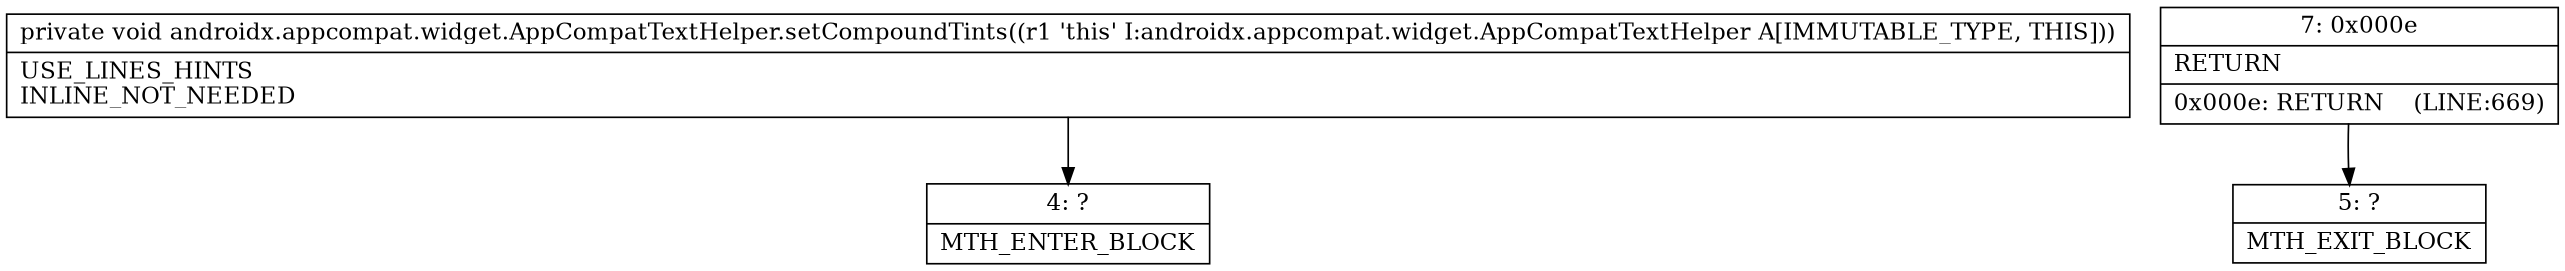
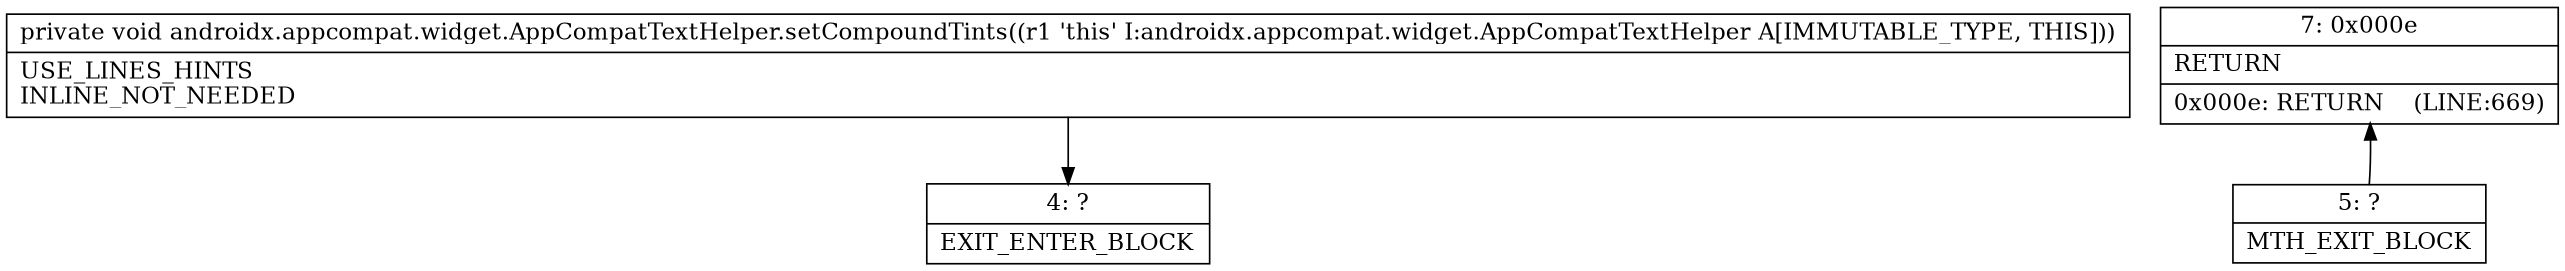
(2348, 146) -> (2370, 163)
(1068, 243) -> (1067, 243)
